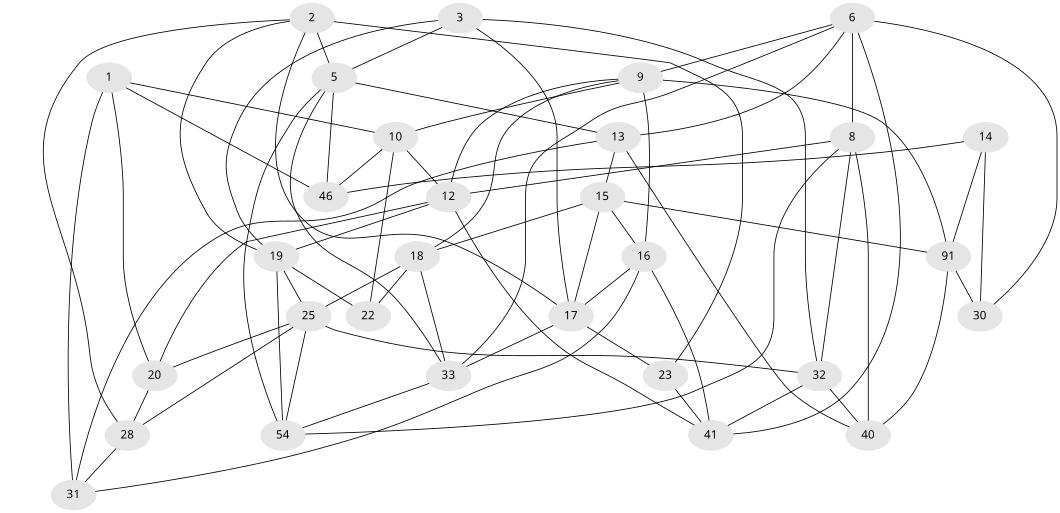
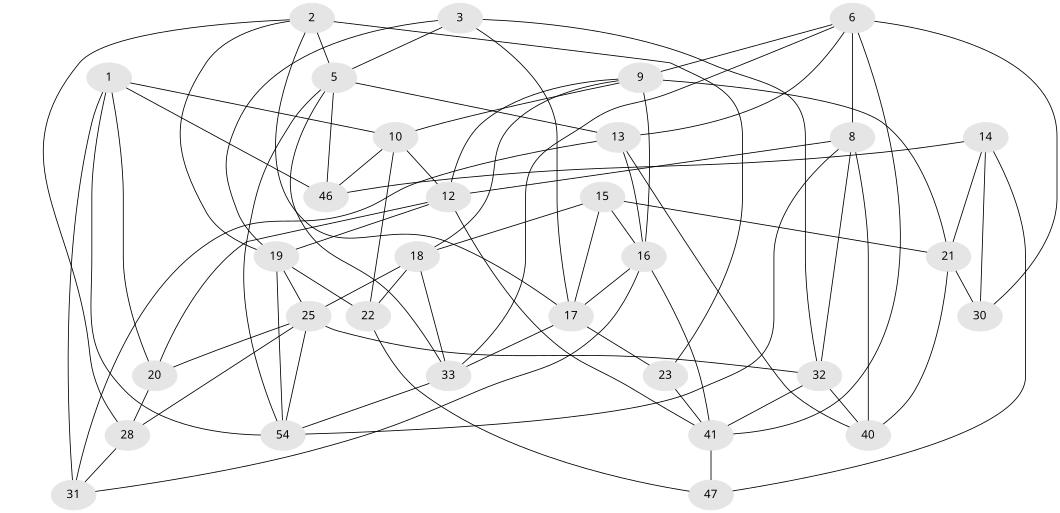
(612, 163) -> (635, 196)
(949, 257) -> (949, 257)
none -> (91, 319)
none -> (711, 495)
